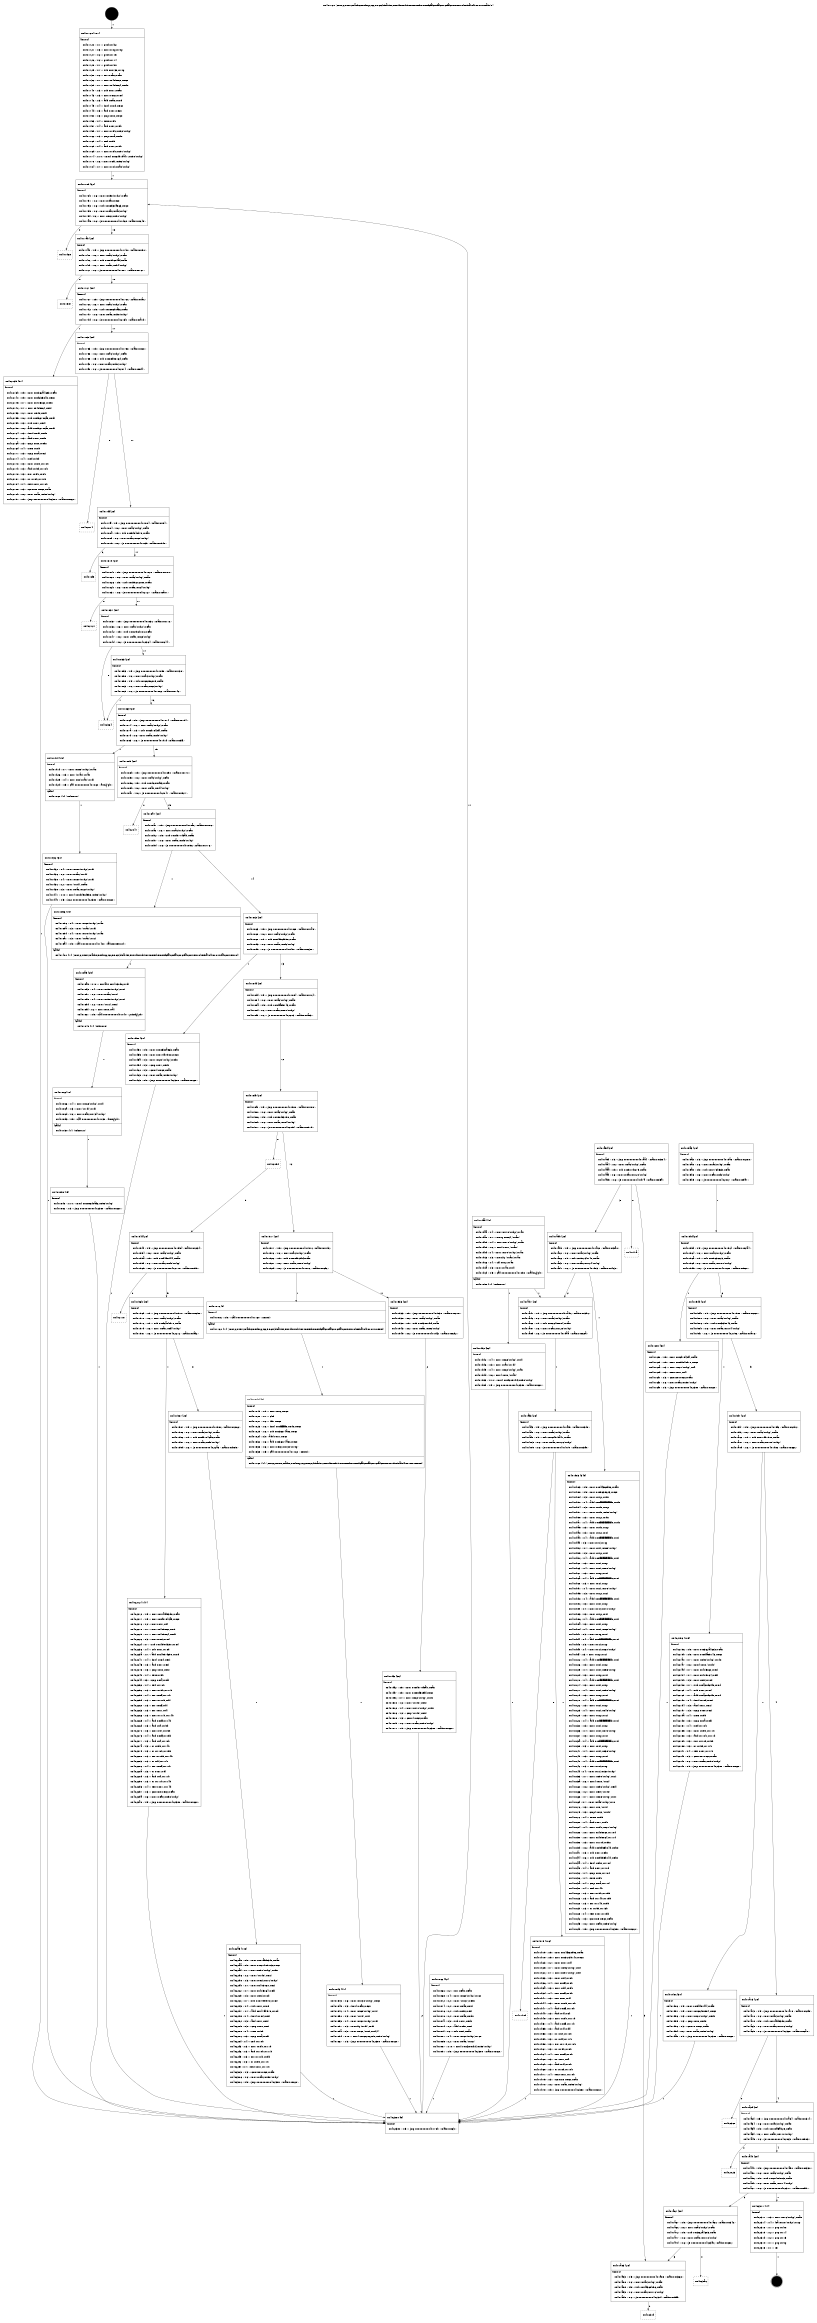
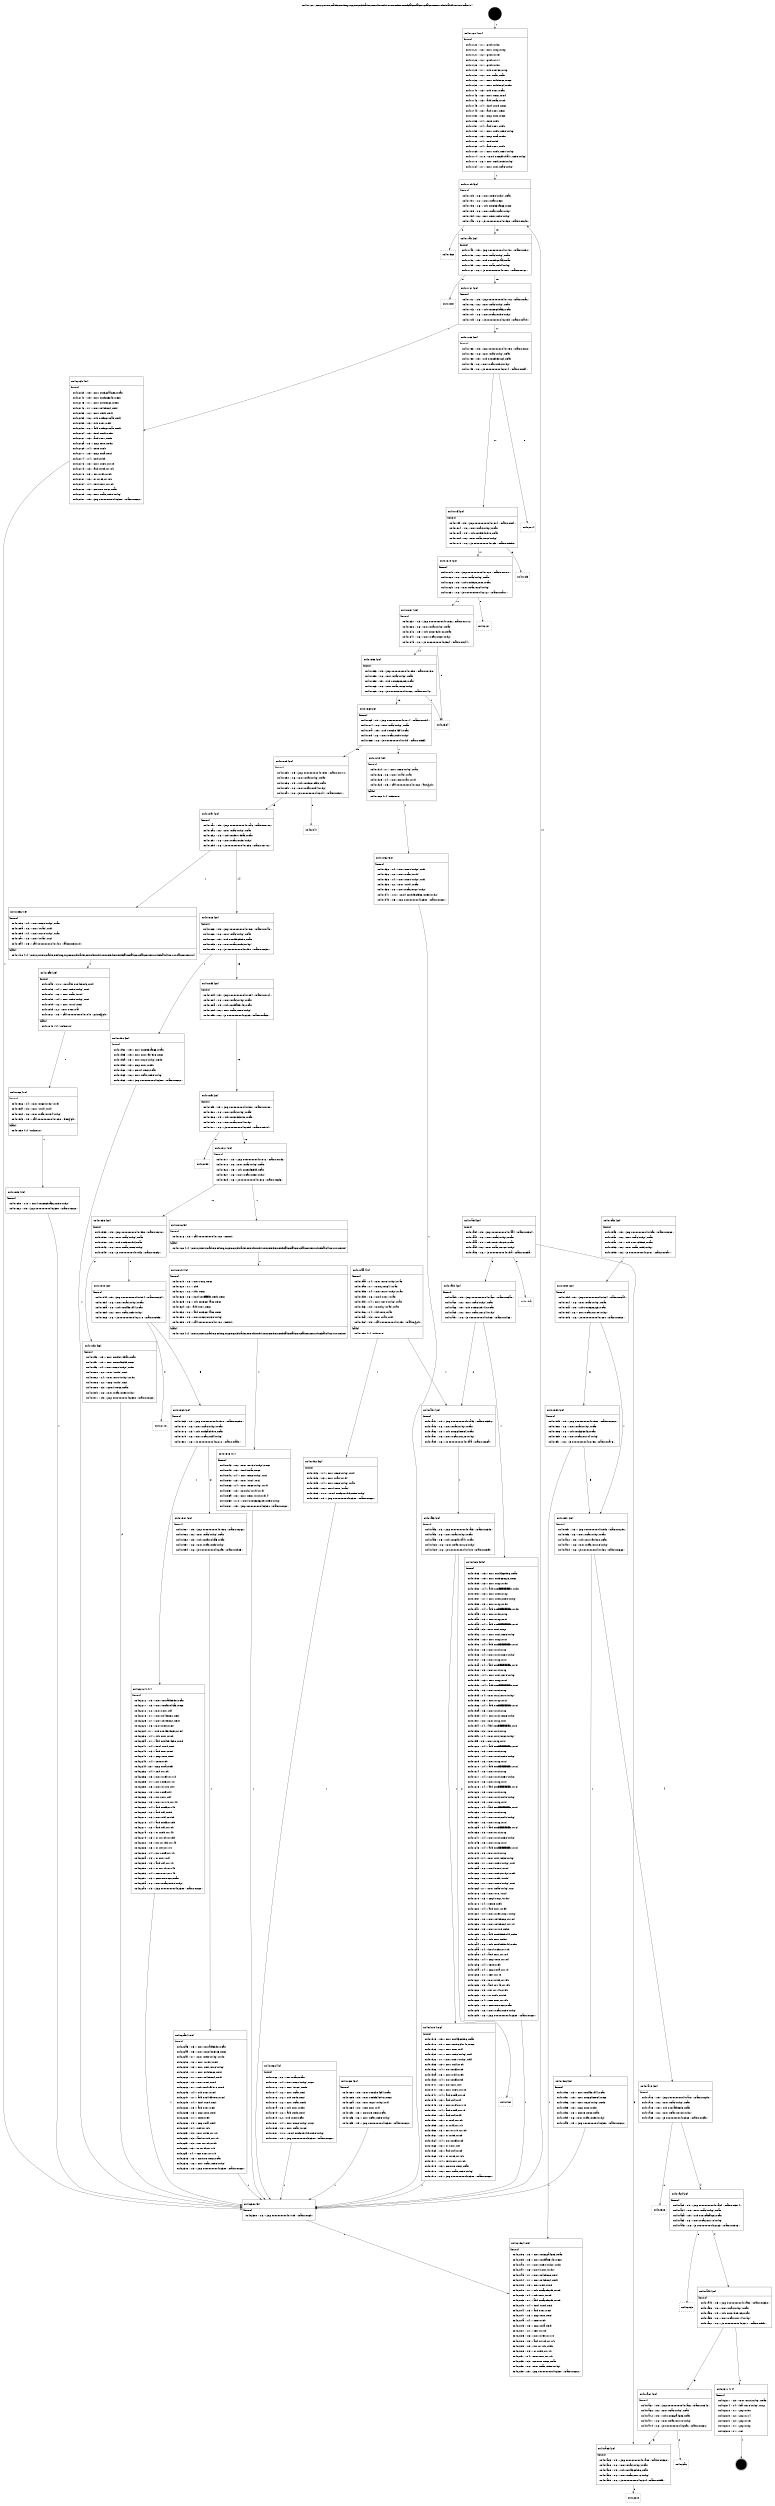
(230, 1200) -> (129, 1268)
(683, 1305) -> (622, 1417)
(657, 2032) -> (407, 2257)
